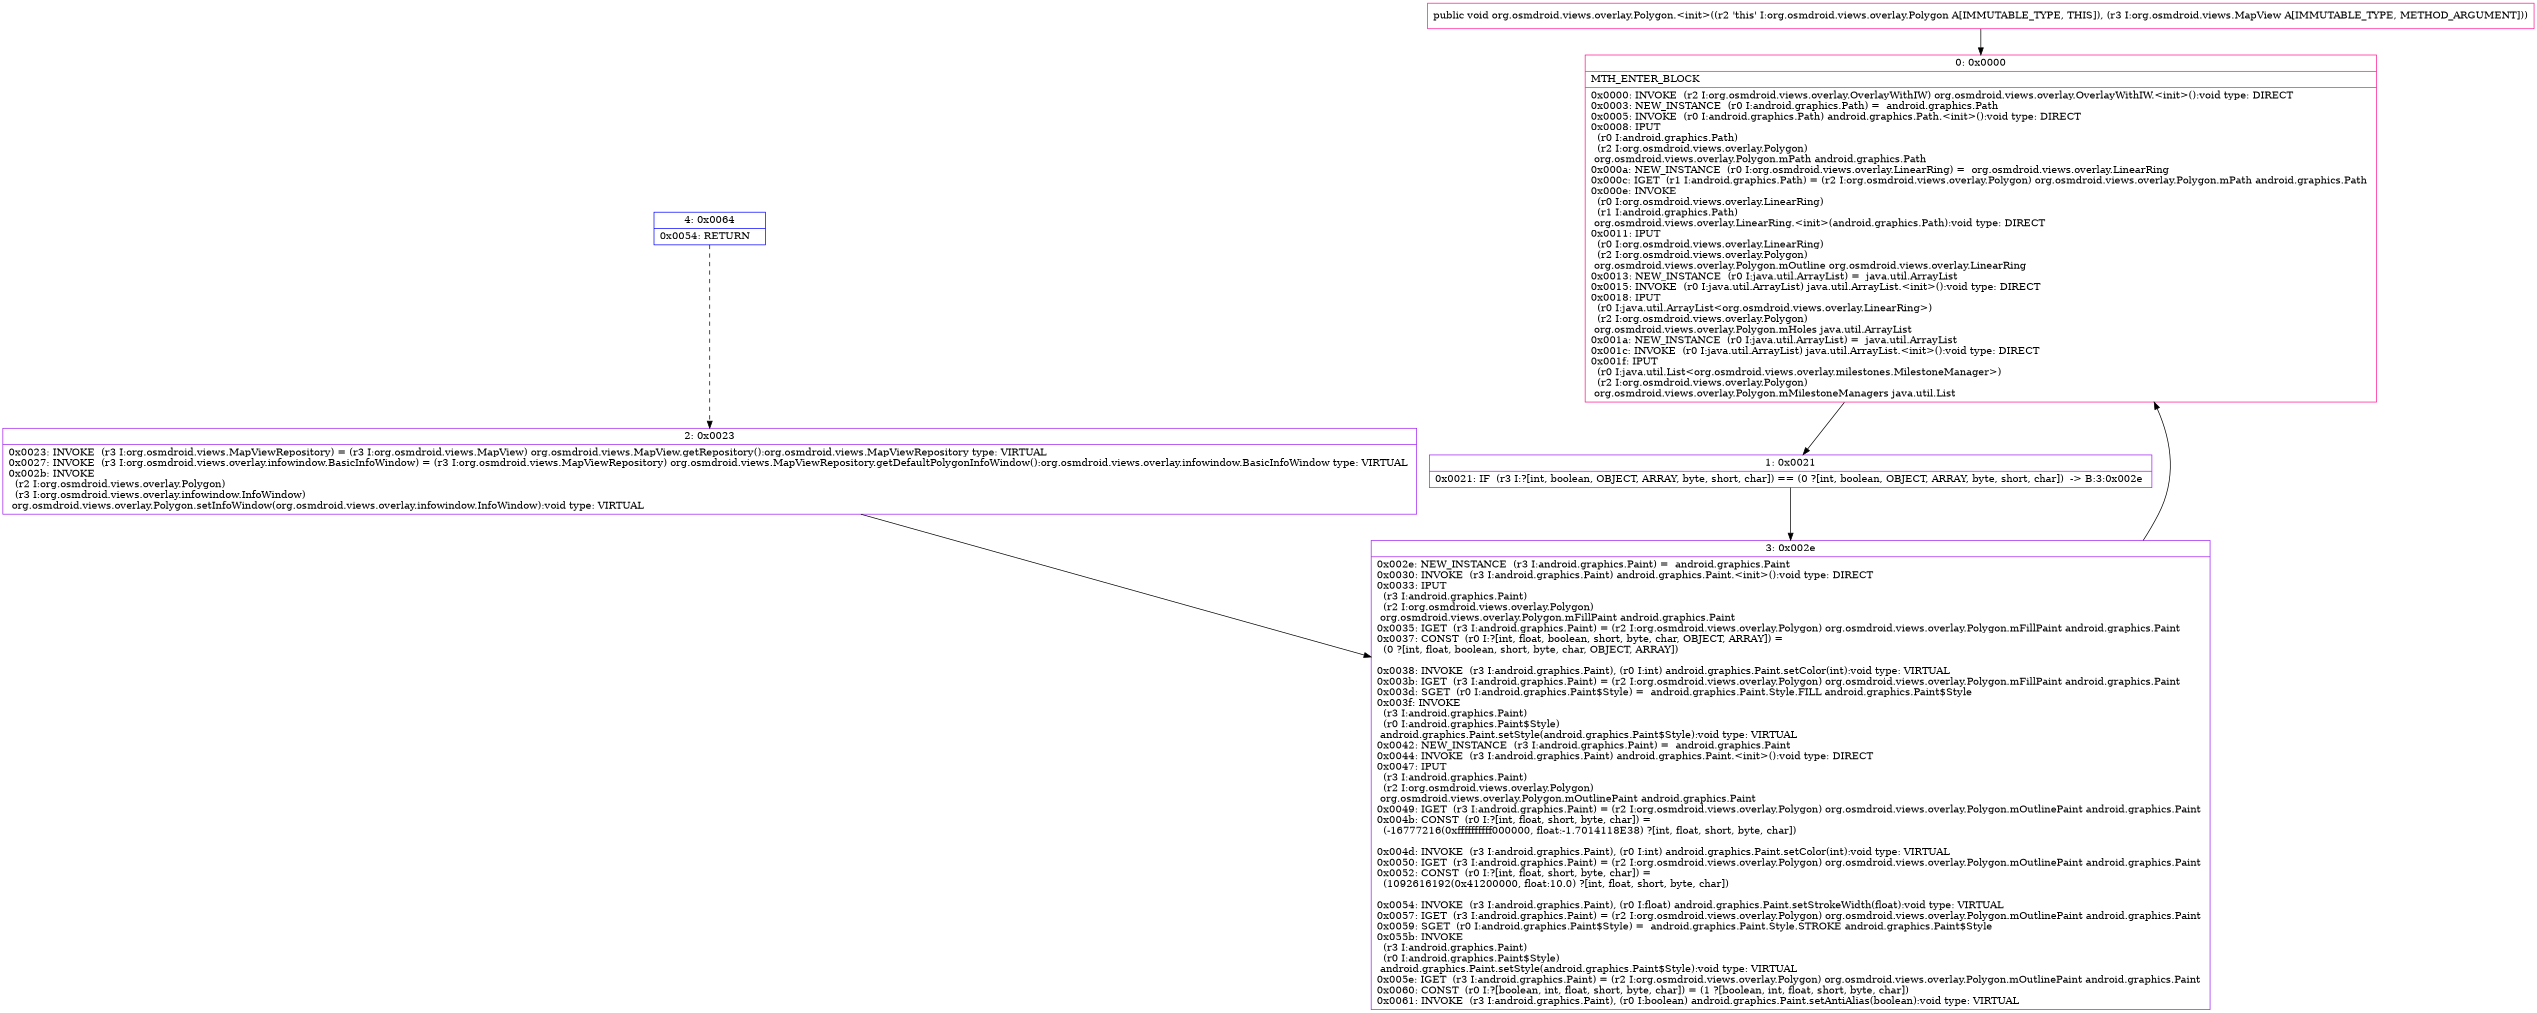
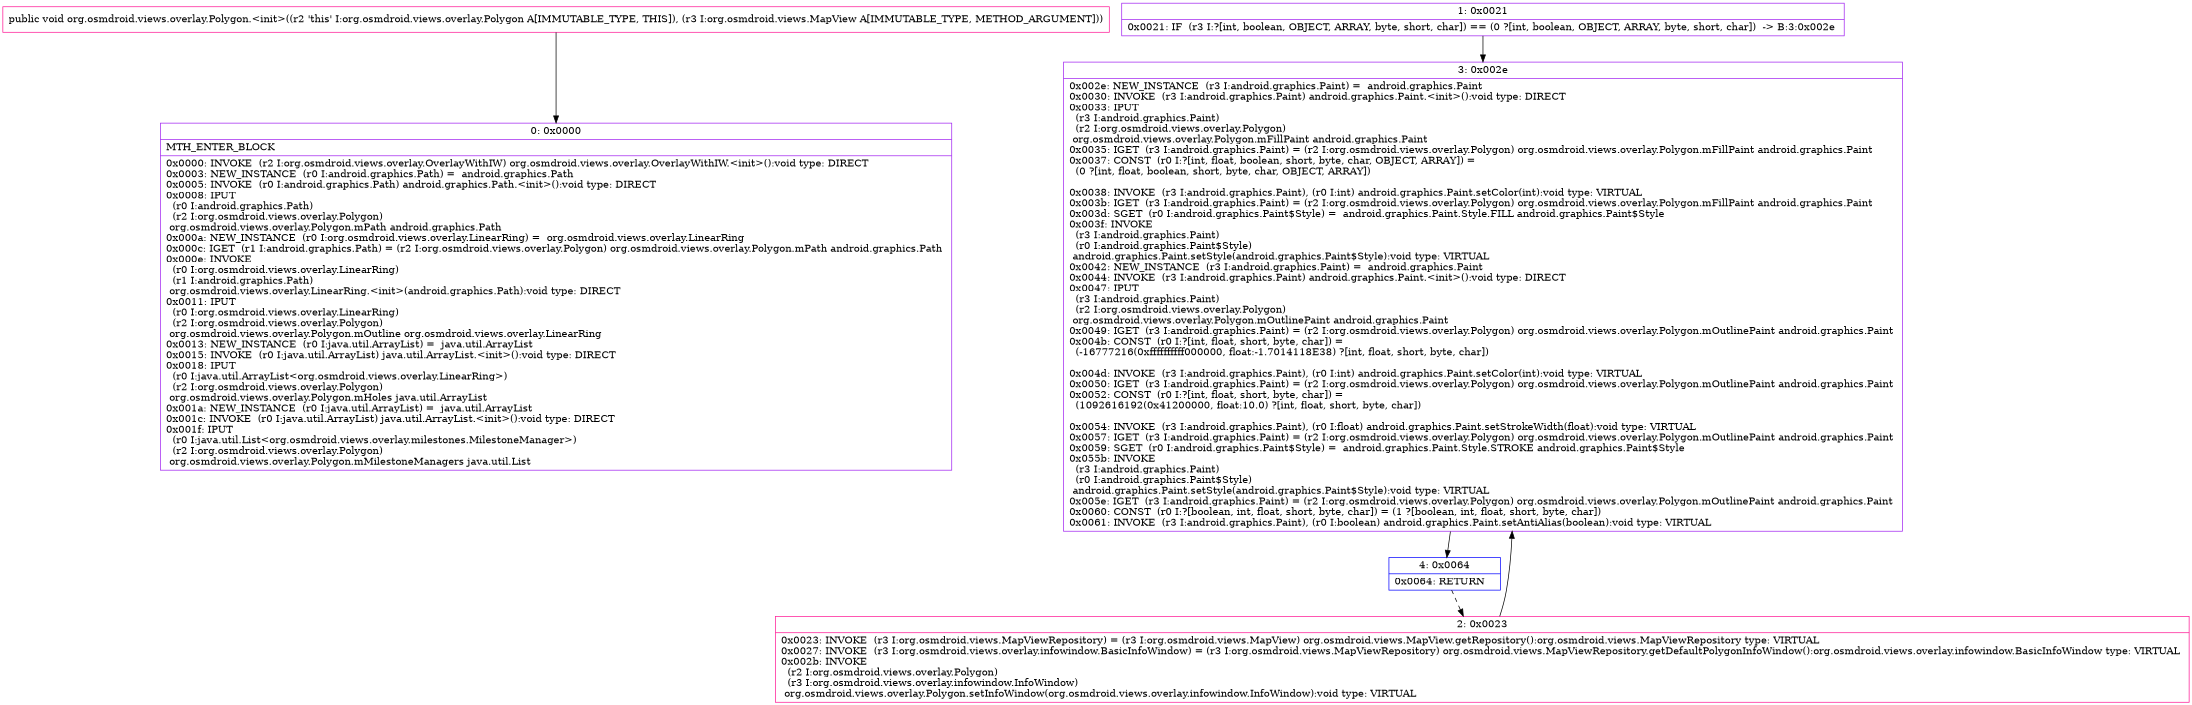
(1981, 229) -> (556, 297)
(710, 236) -> (1445, 582)
(1826, 426) -> none
(710, 471) -> (1482, 659)
(2170, 476) -> (1449, 541)
